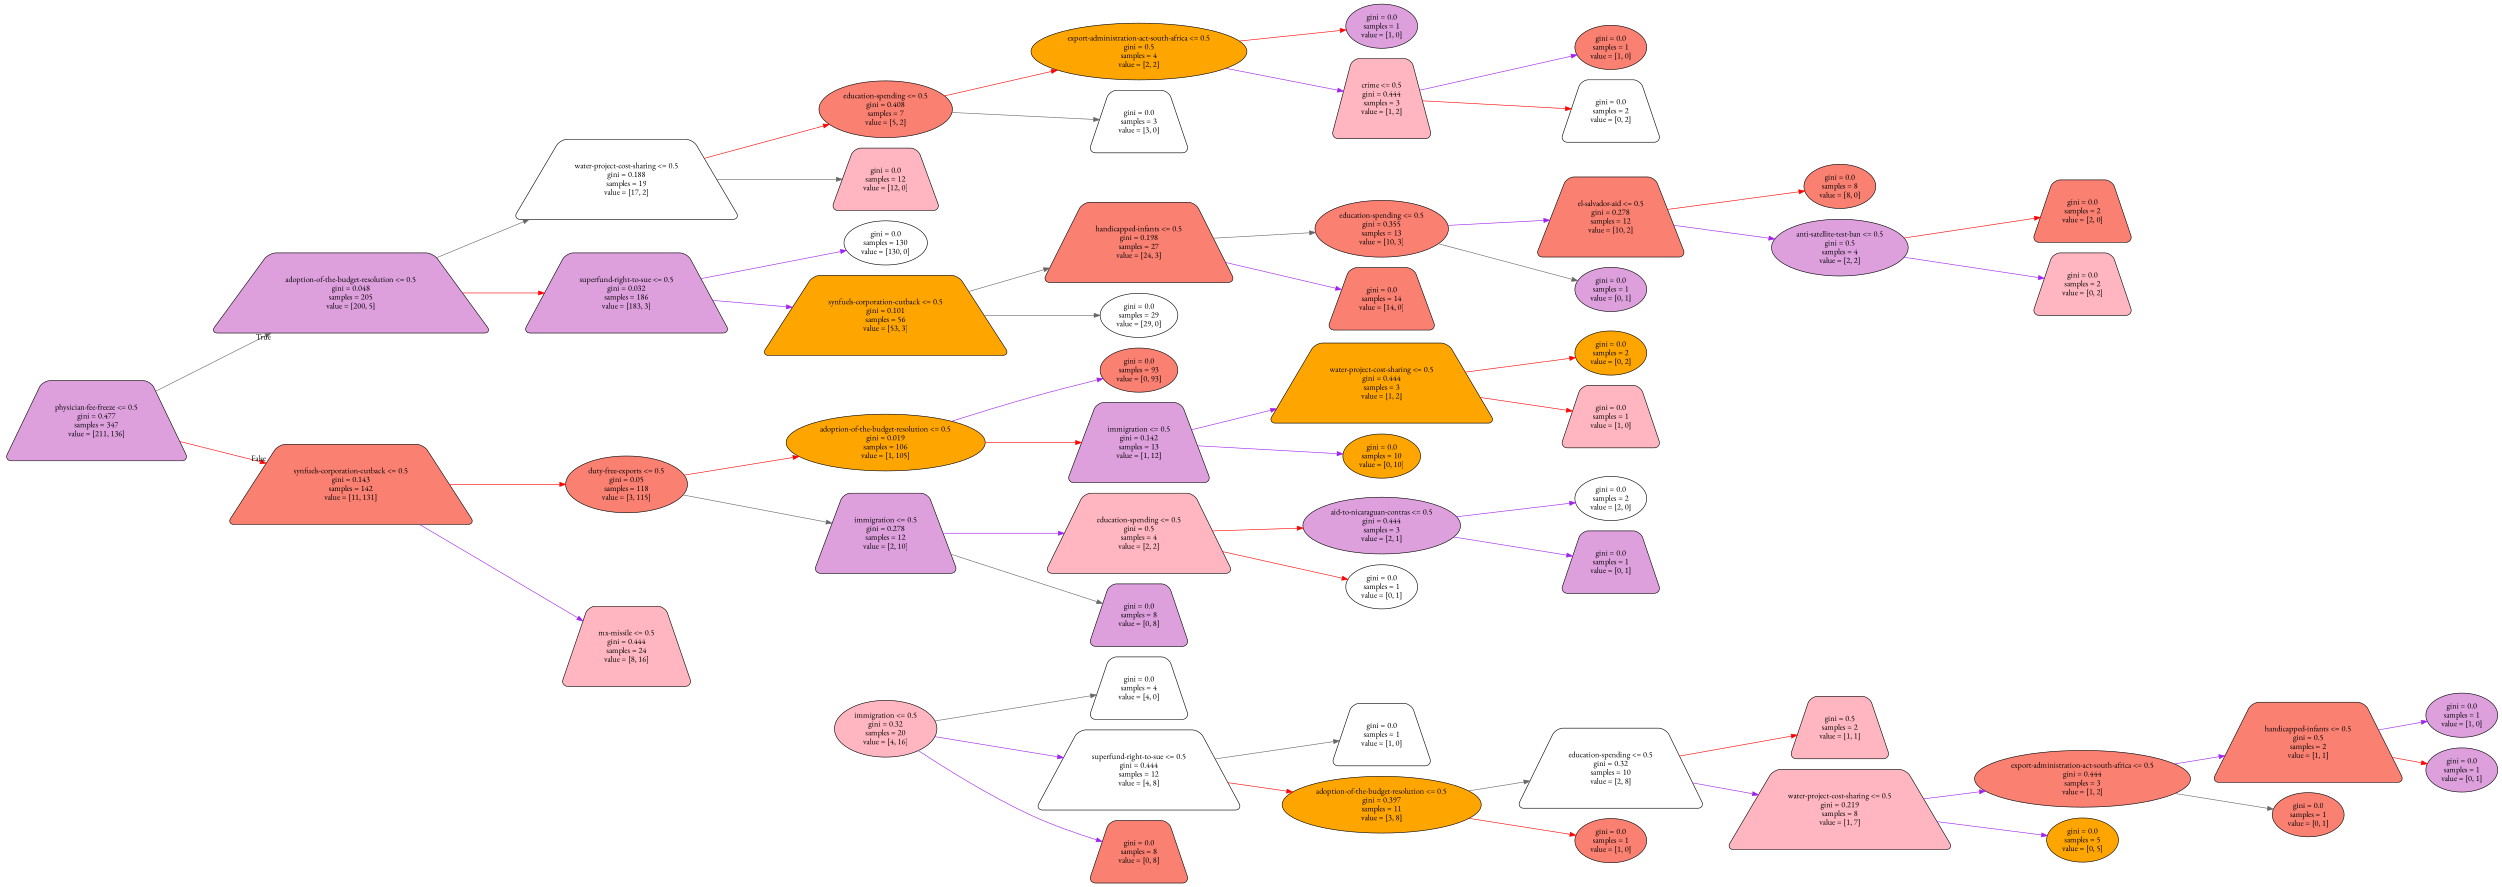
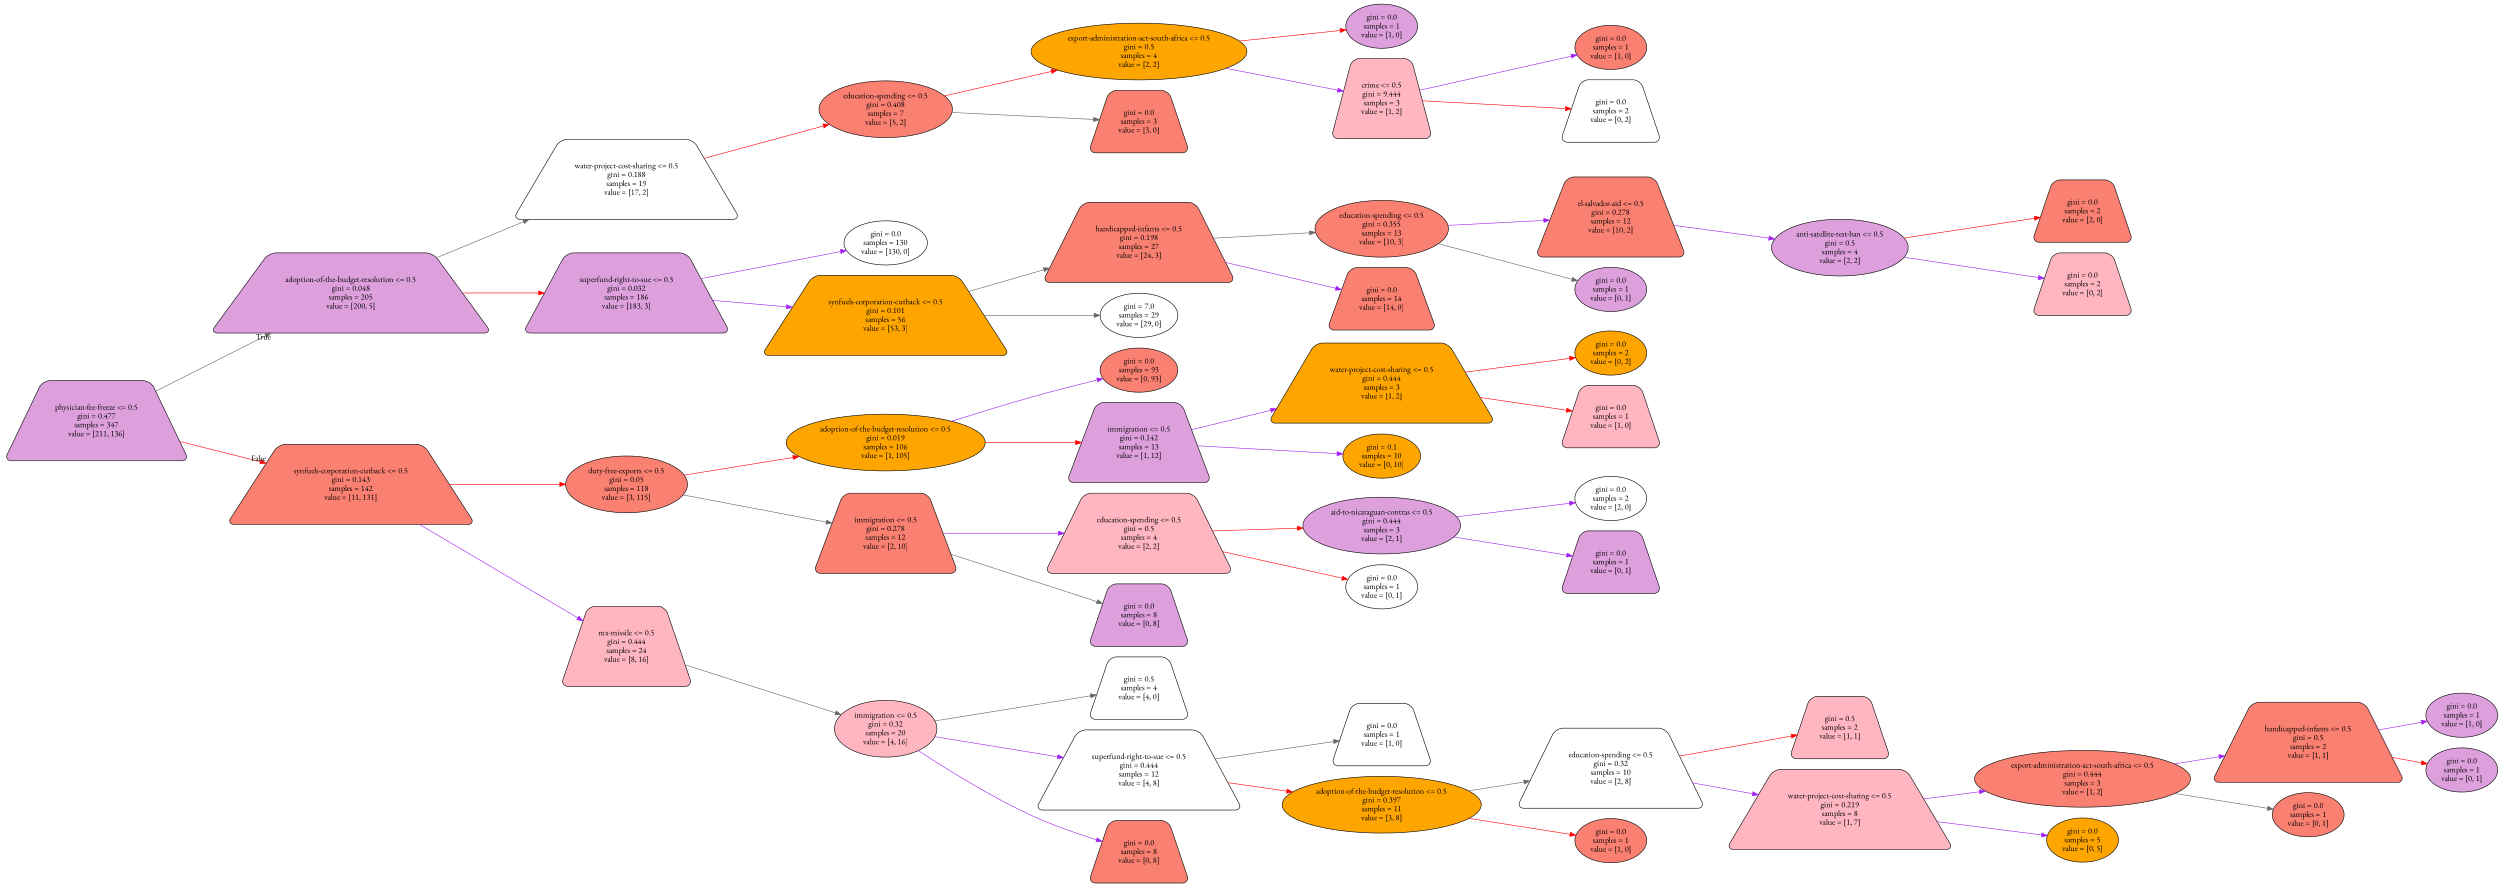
(1382, 99) -> (1382, 99)
(1139, 122) -> (1139, 122)
(886, 179) -> none
(1840, 186) -> none
(1139, 315) -> (1139, 315)
(1382, 456) -> (1382, 456)
(886, 533) -> (886, 533)
(1139, 688) -> (1139, 688)
none -> (760, 689)
